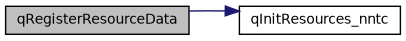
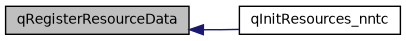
(207, 11) -> (221, 30)
